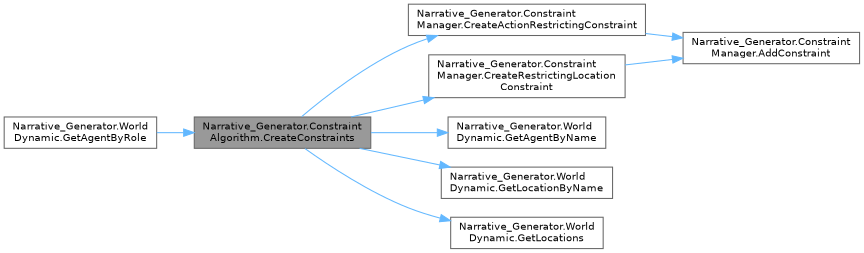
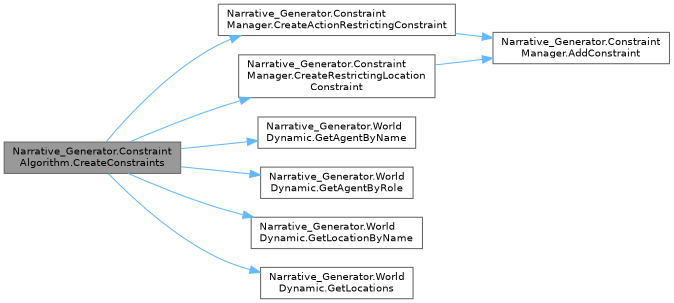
(170, 133) -> (215, 170)
